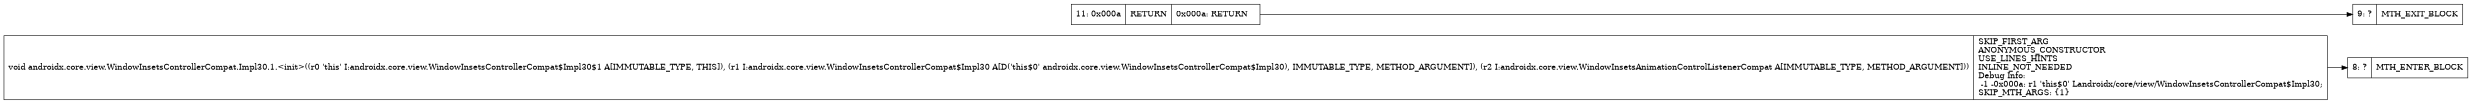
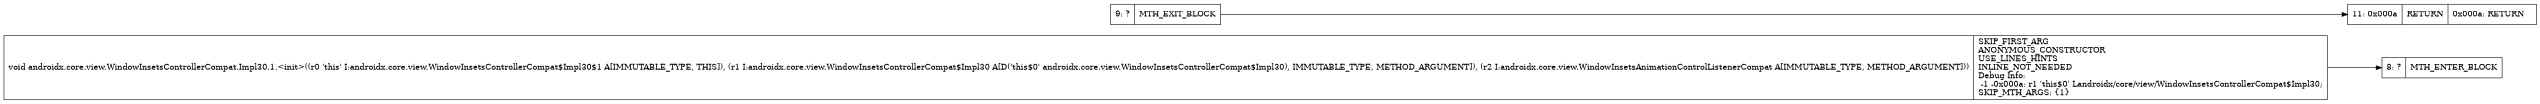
(1803, 14) -> (1781, 14)
